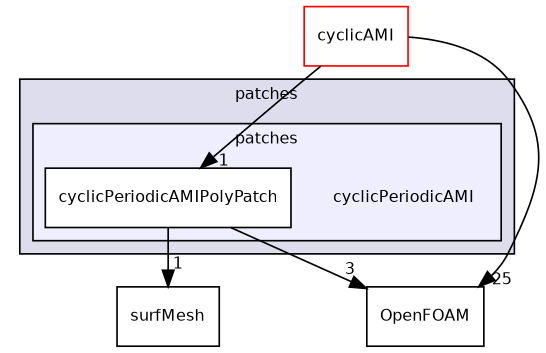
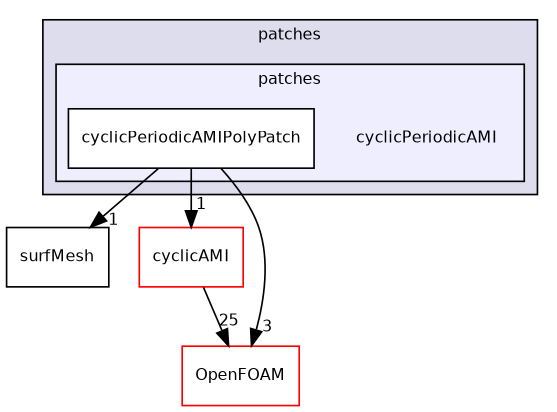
(267, 111) -> (191, 190)
(425, 317) -> (241, 376)
